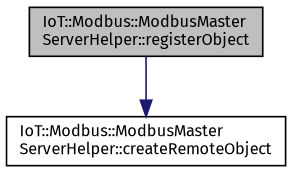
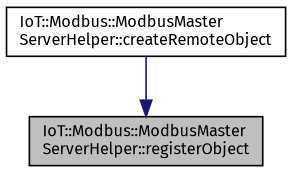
(146, 78) -> (146, 78)
